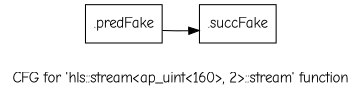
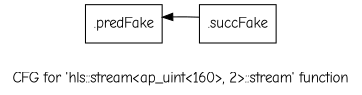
(176, 31) -> (186, 17)
